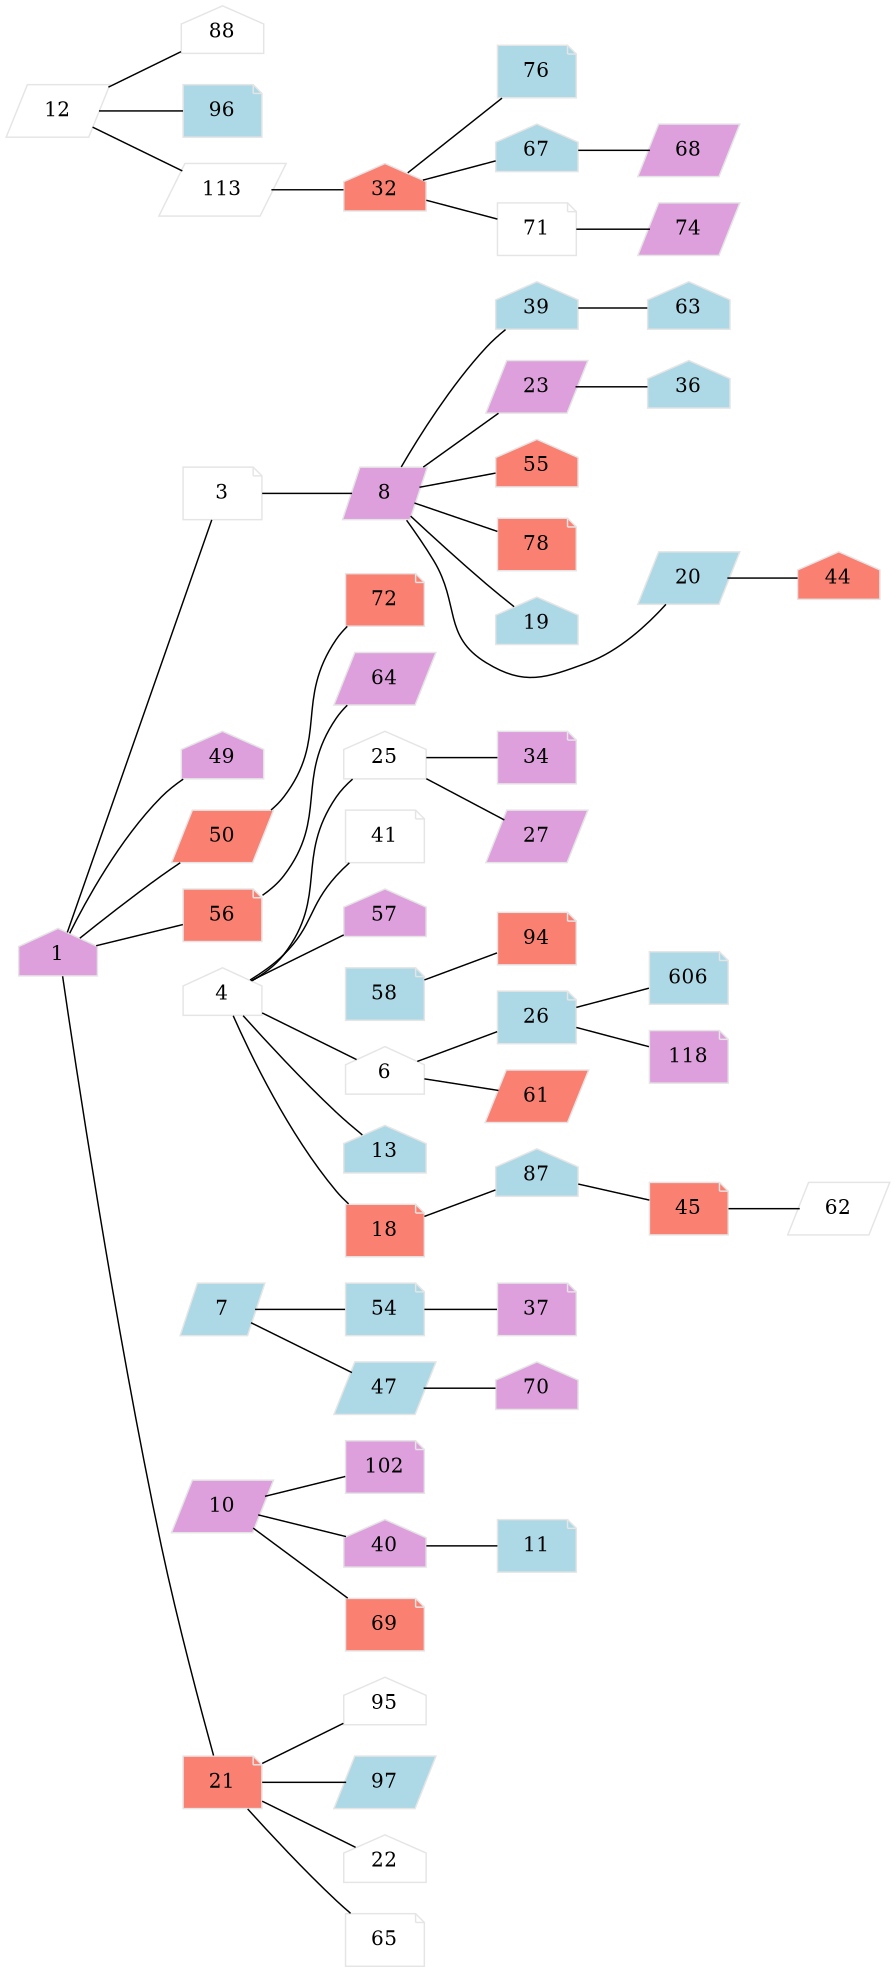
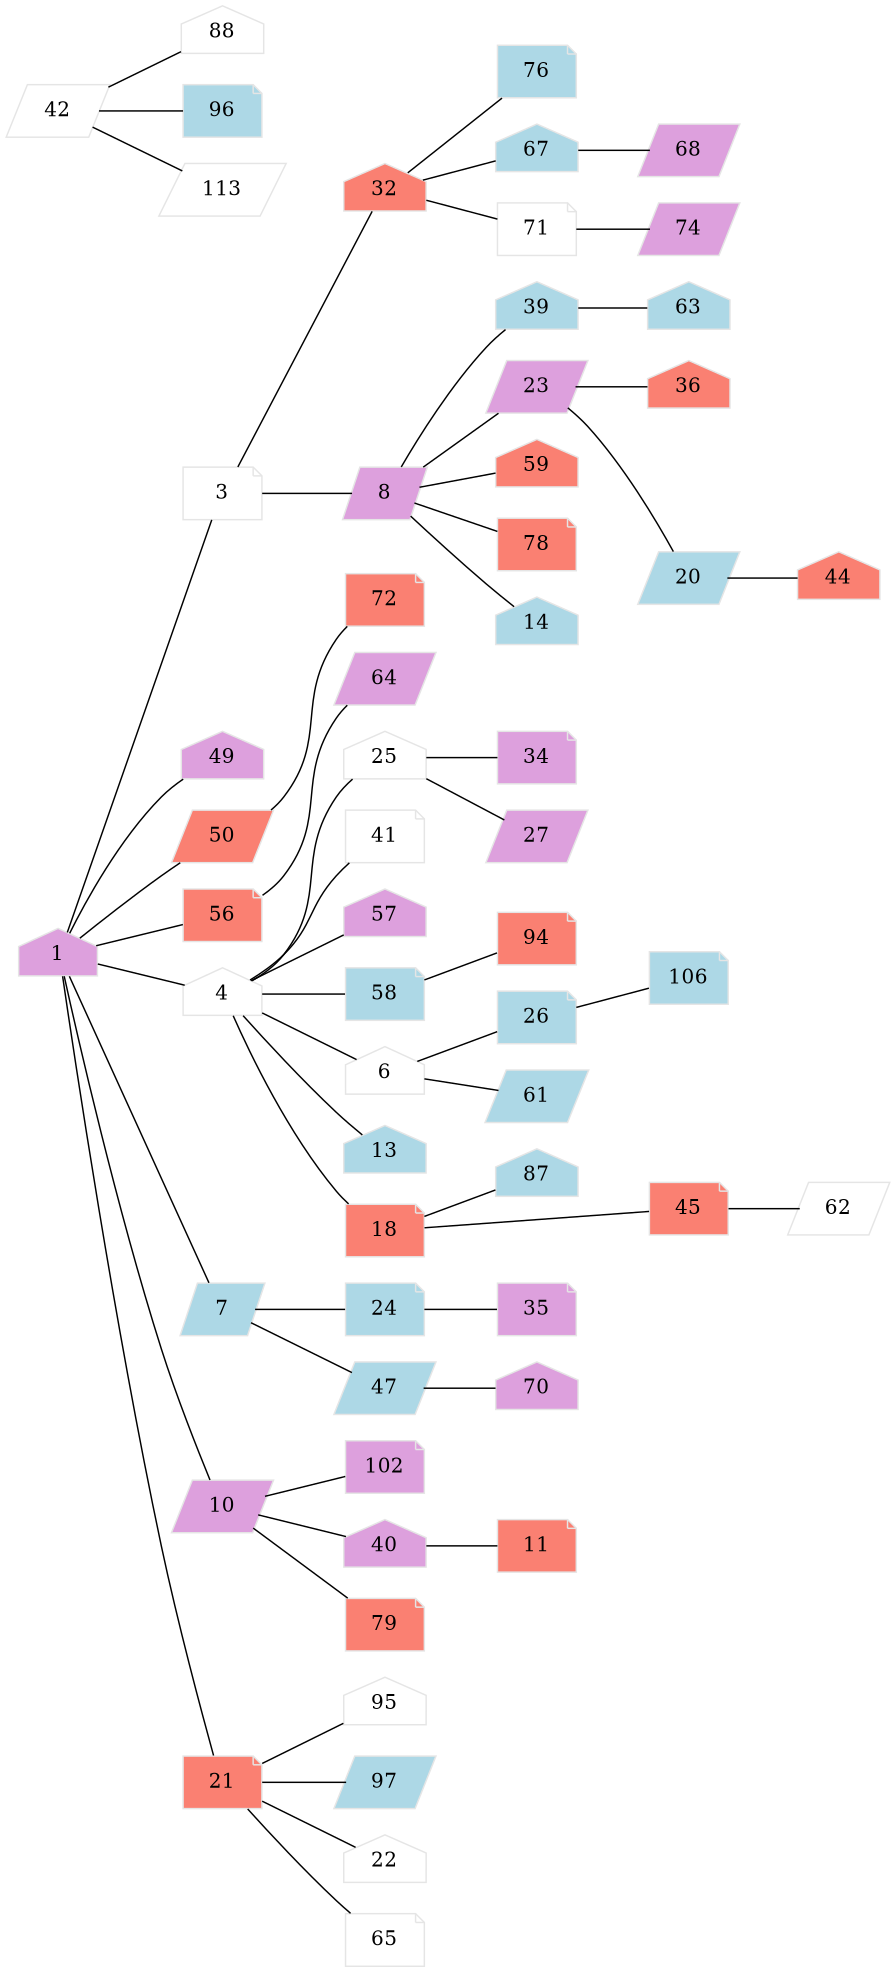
(58, 111) -> (58, 111)
(307, 190) -> (305, 339)
(689, 387) -> (689, 387)
(537, 466) -> (537, 466)
(537, 623) -> (537, 623)
(503, 671) -> (626, 475)
none -> (141, 975)
(689, 978) -> (689, 978)
none -> (304, 994)
(689, 1057) -> none
(537, 1096) -> (537, 1096)
none -> (139, 1130)
(614, 1192) -> (537, 1220)
none -> (127, 1231)
(385, 1309) -> (385, 1309)
(537, 1309) -> (537, 1309)
(537, 1546) -> (537, 1546)
(385, 1625) -> (385, 1625)
